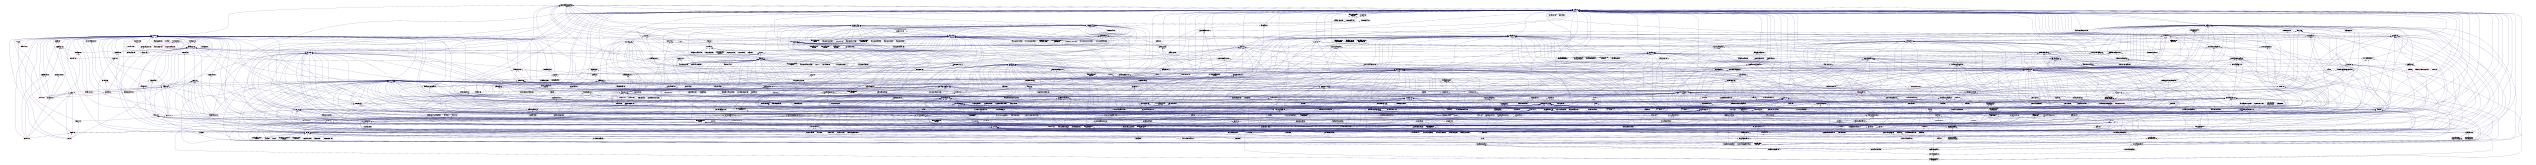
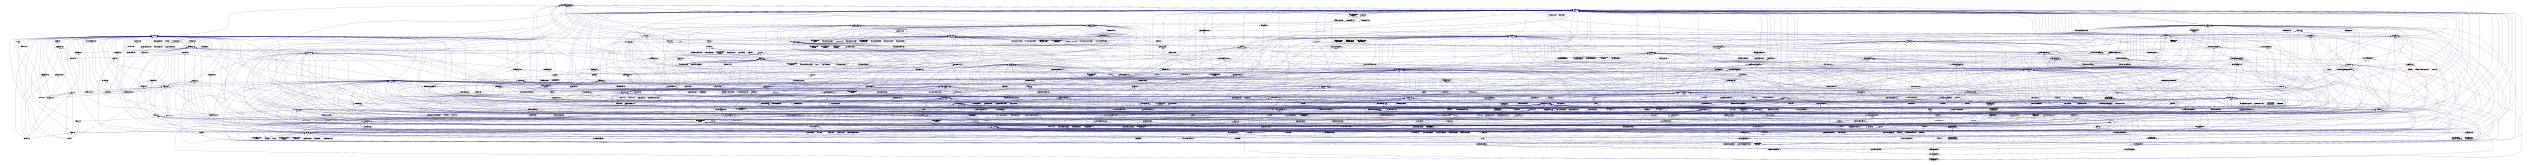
(668, 92) -> none
(1685, 110) -> none
(1002, 115) -> (1002, 115)
